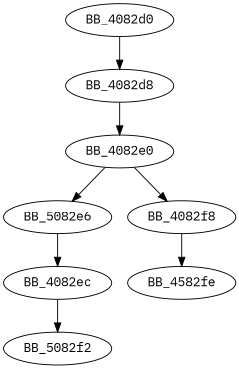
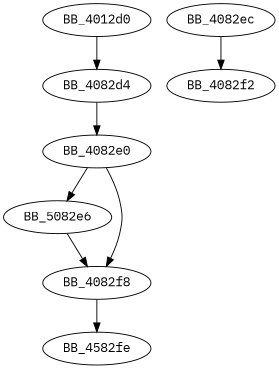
(120, 20) -> (97, 20)
(120, 86) -> (97, 86)
(58, 246) -> (75, 246)
(58, 349) -> (221, 86)
